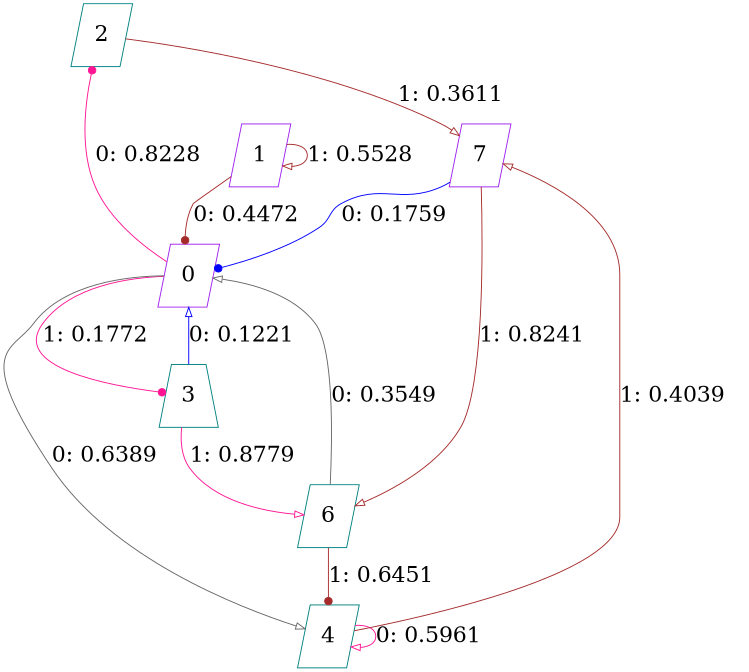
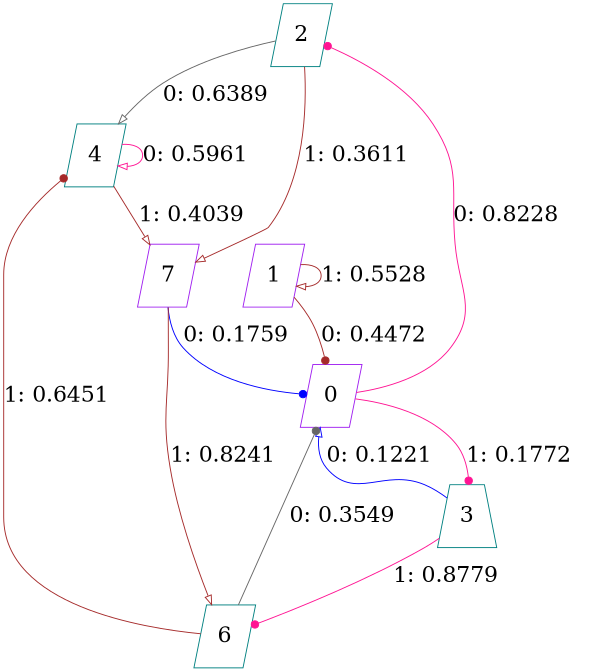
(325, 351) -> (276, 520)
(48, 462) -> (194, 67)
(218, 492) -> (351, 585)
